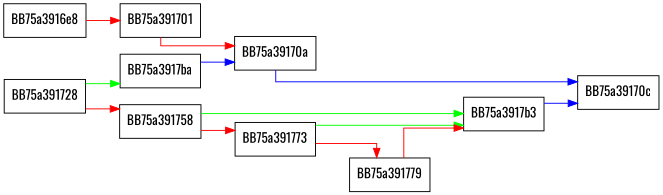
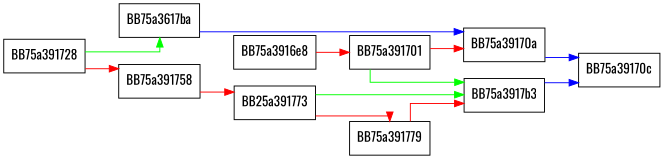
(160, 71) -> (159, 21)
(328, 114) -> (406, 82)
(275, 139) -> (275, 103)
